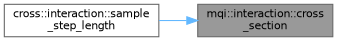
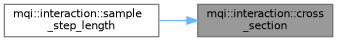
(82, 21) -> (82, 21)
